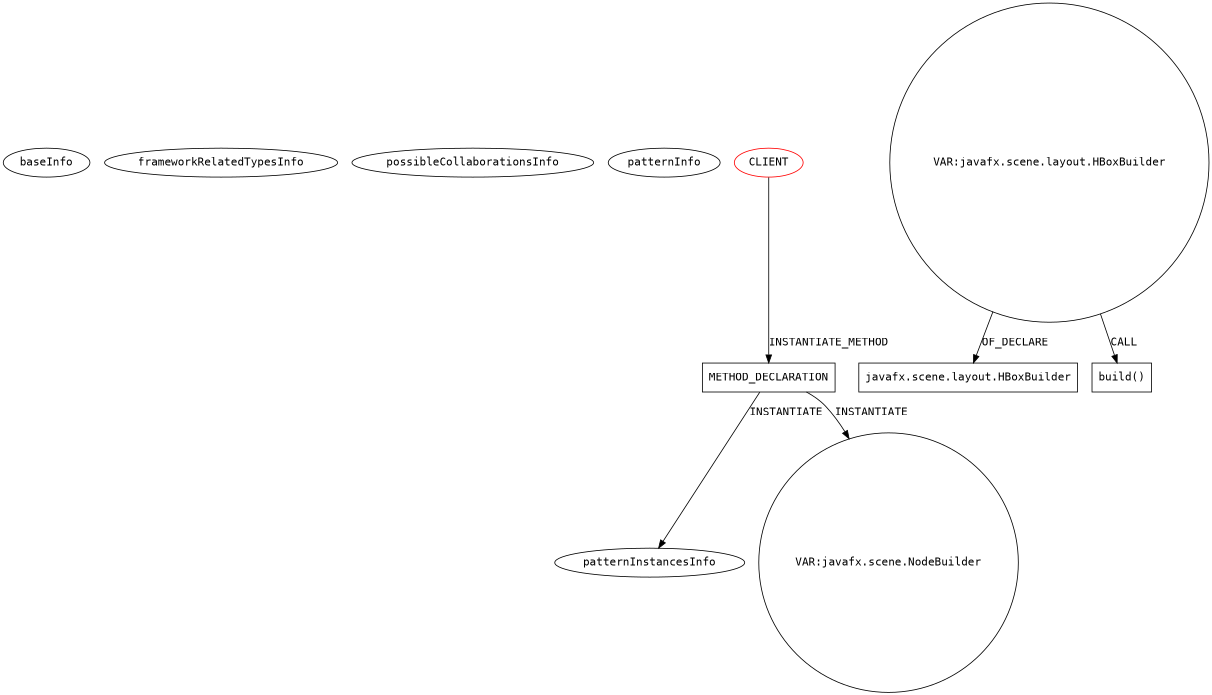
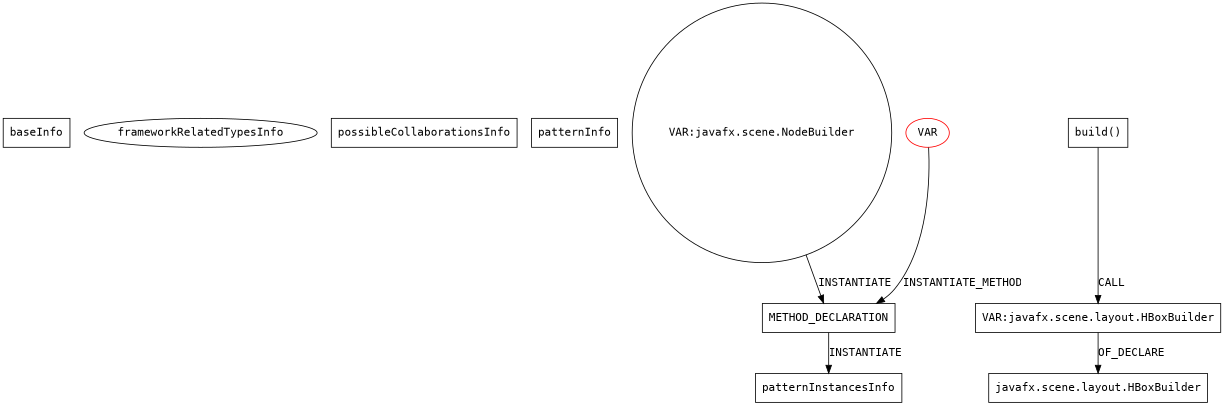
(47, 163) -> (37, 133)
(473, 163) -> (424, 133)
(664, 163) -> (575, 133)
(769, 163) -> (928, 133)
(1049, 163) -> (1098, 318)
(1107, 335) -> (1098, 221)
(828, 409) -> (813, 275)
(650, 563) -> (829, 388)
